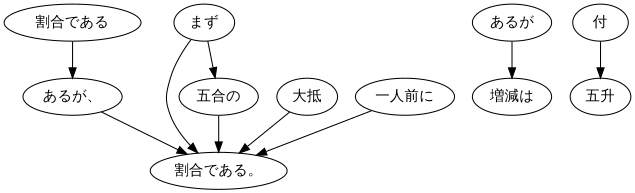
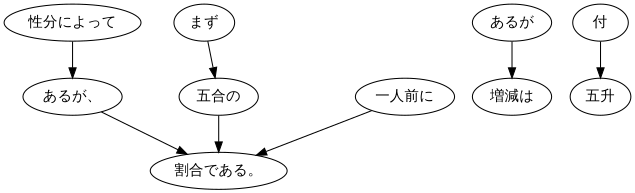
(73, 23) -> (73, 23)
(167, 93) -> none
(307, 97) -> none
